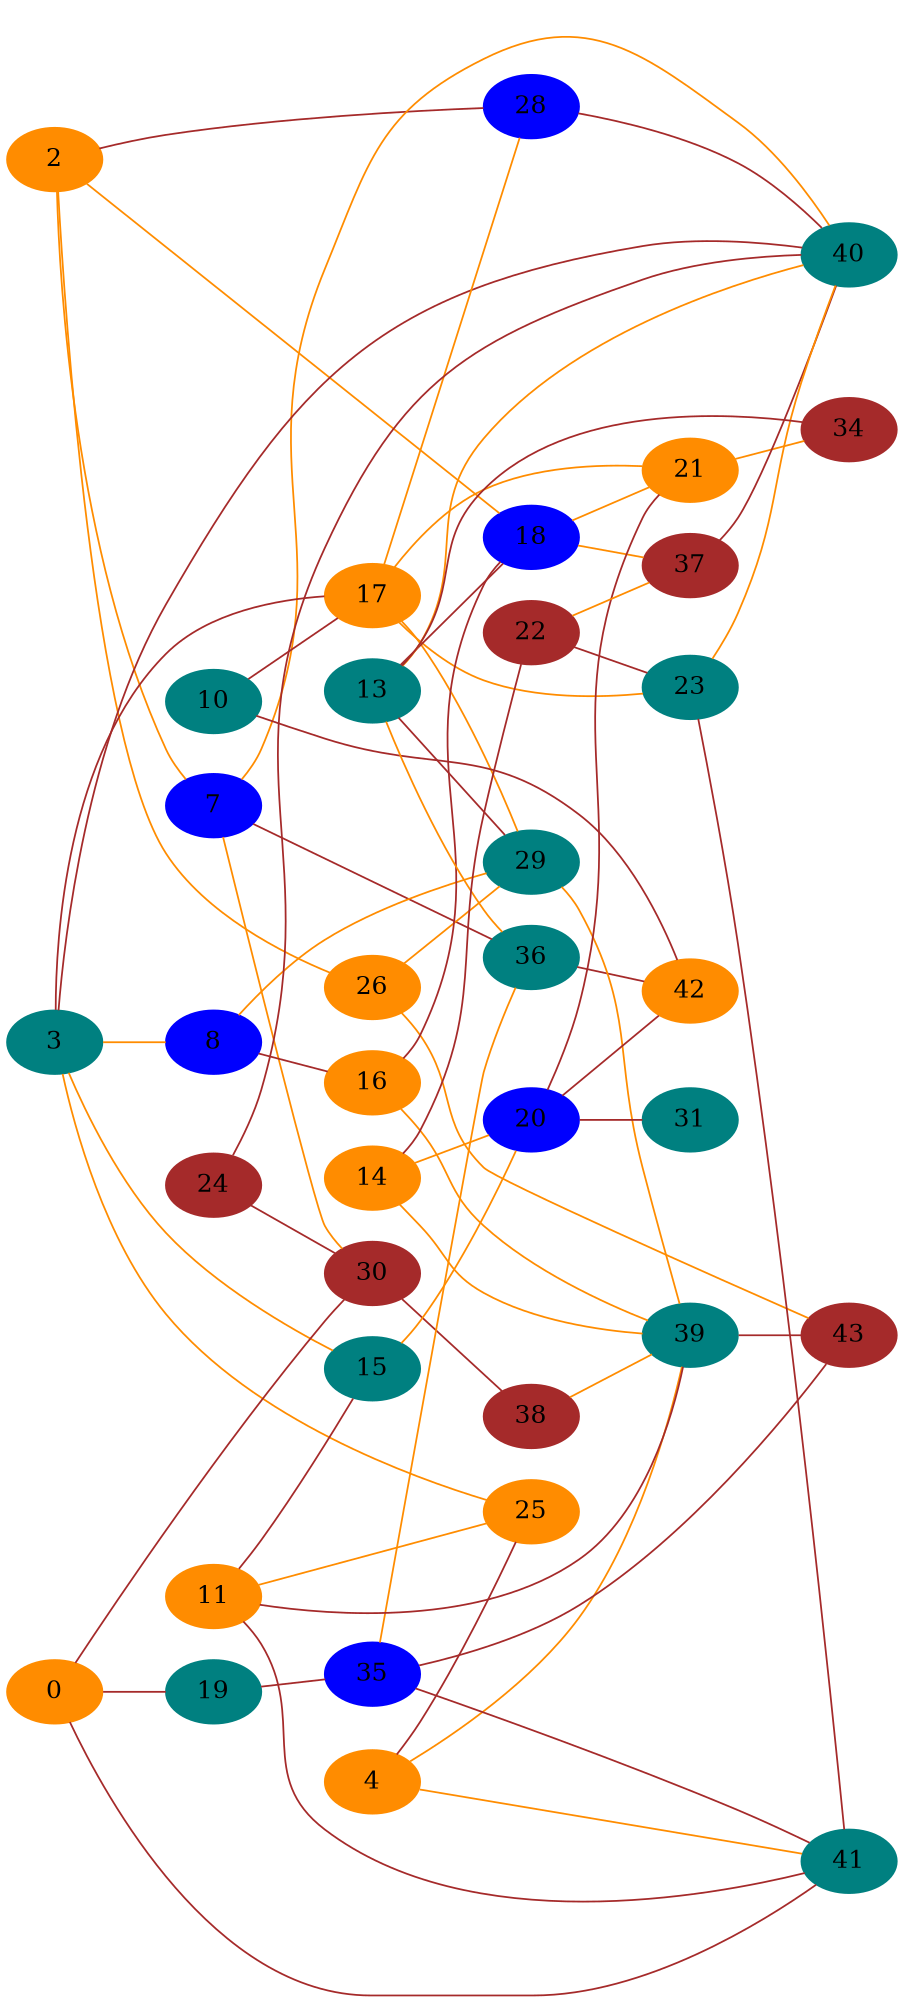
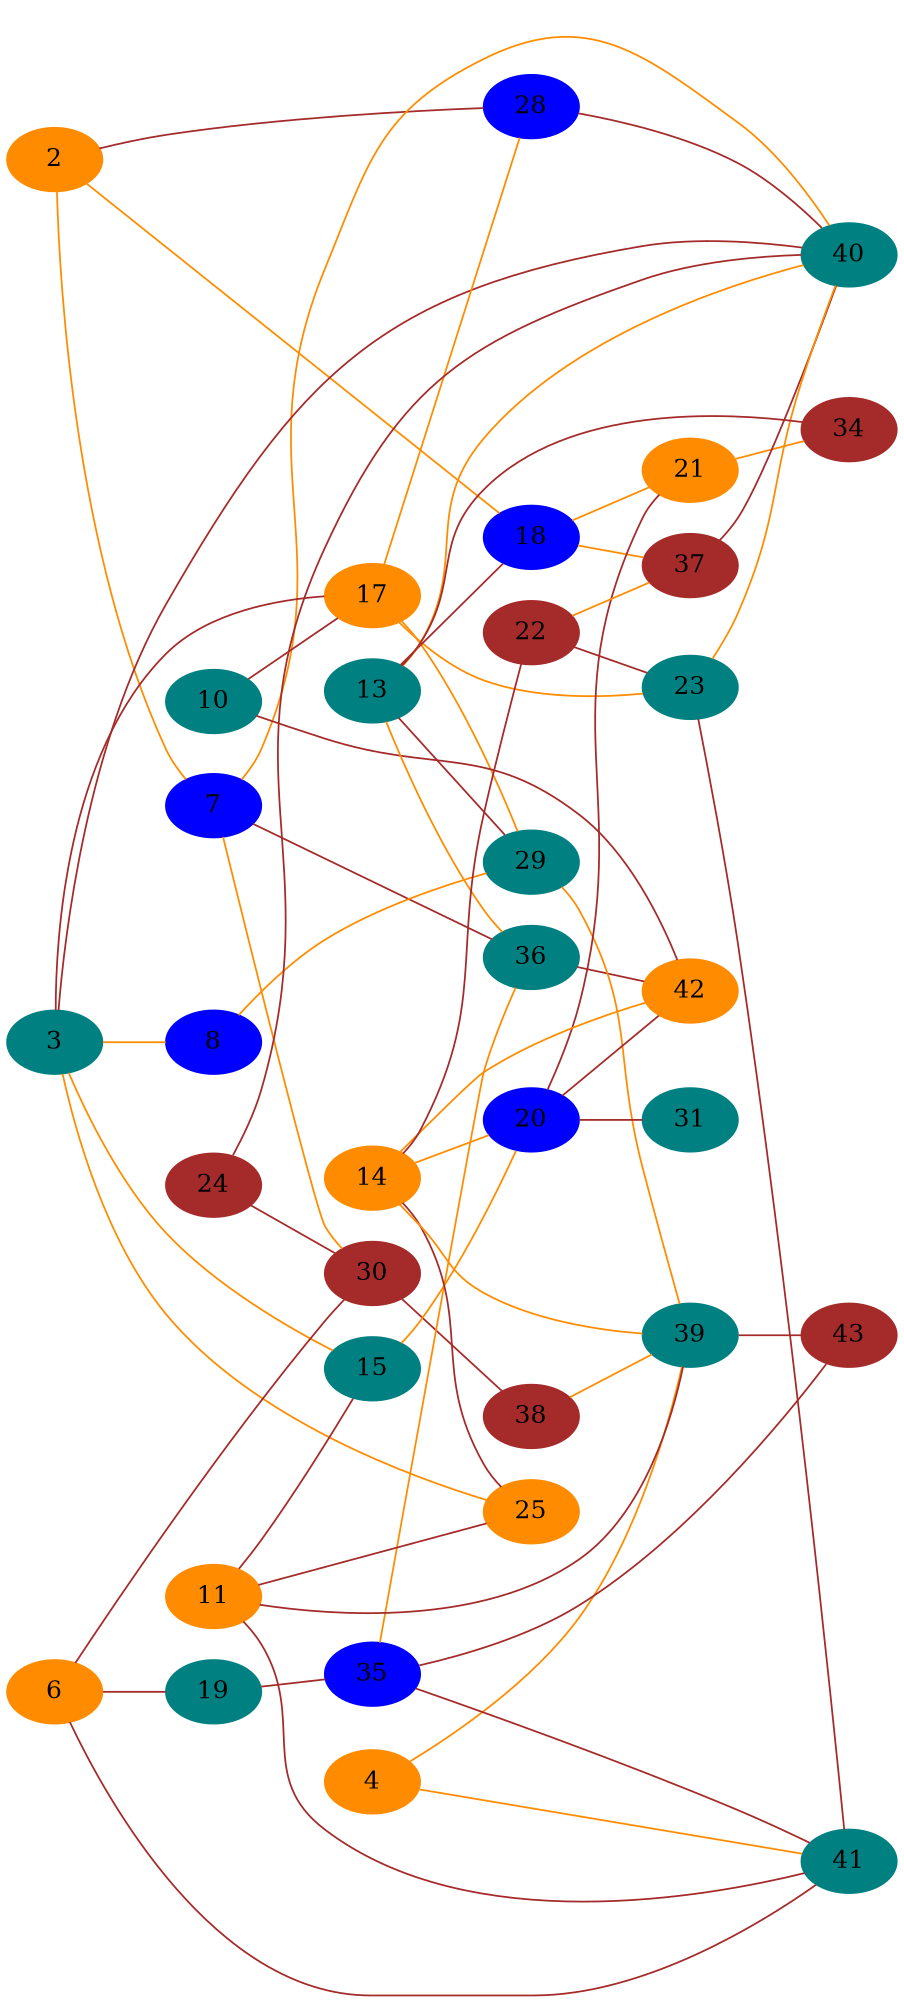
(517, 478) -> none
(372, 987) -> none
none -> (510, 1057)
(372, 1083) -> none
(372, 1554) -> (372, 1554)
(467, 1640) -> (450, 1322)
(55, 1692) -> (55, 1692)
